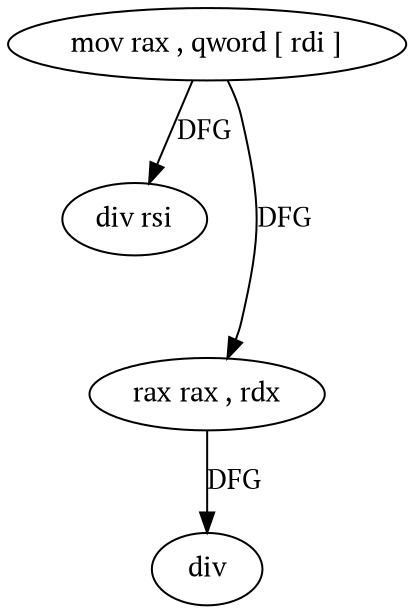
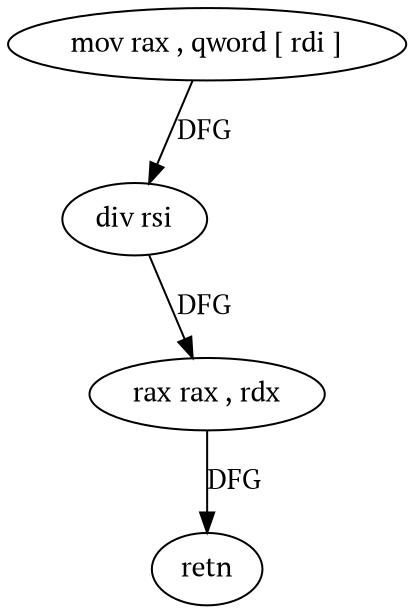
(256, 209) -> (167, 297)
(207, 569) -> (207, 569)
